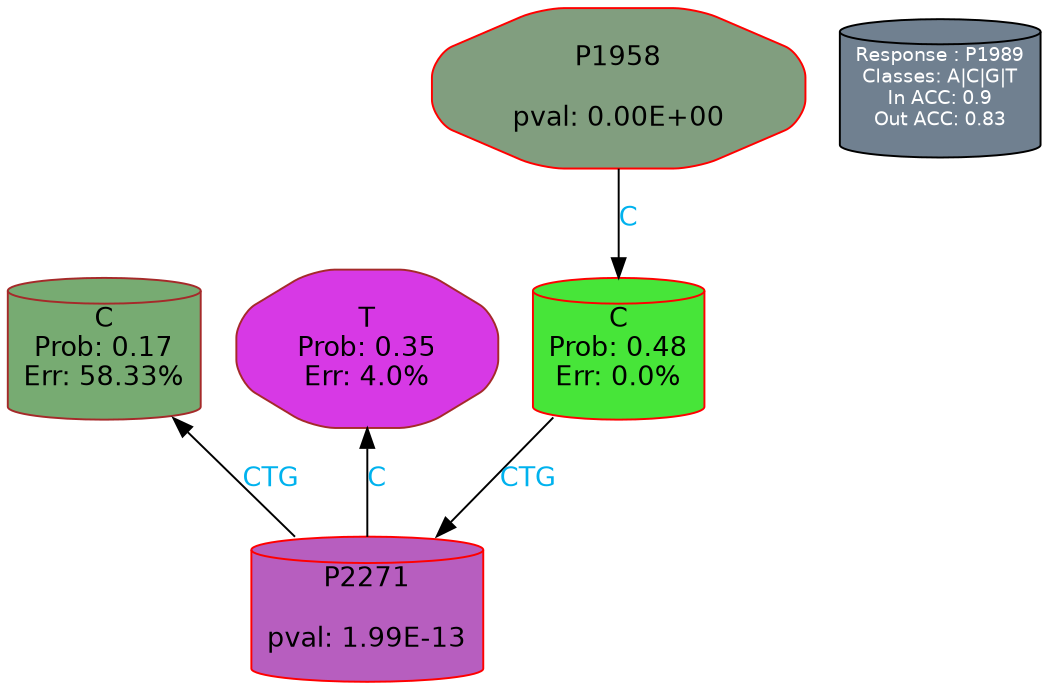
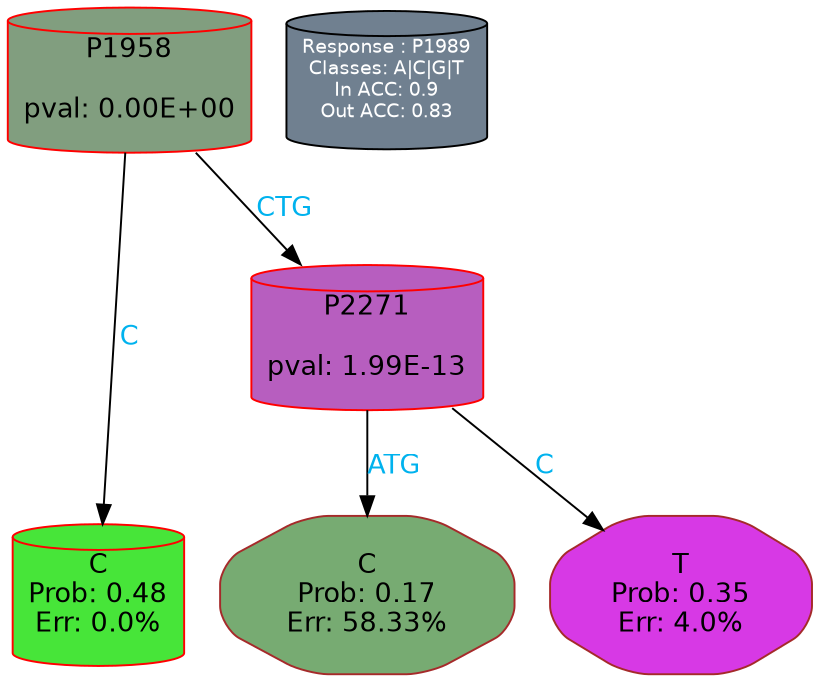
(619, 88) -> (130, 80)
(104, 349) -> (367, 595)
(502, 470) -> (242, 201)
(271, 479) -> (395, 466)
